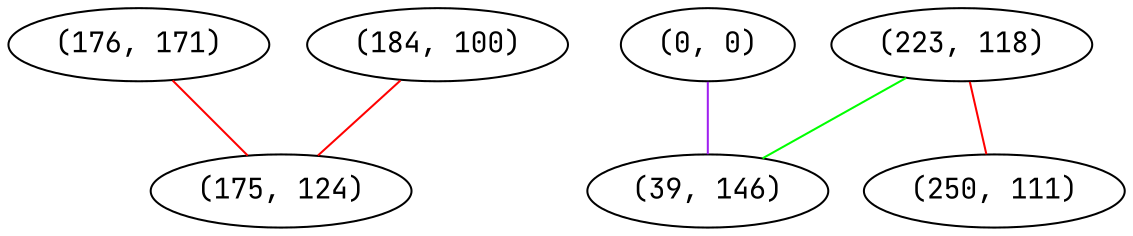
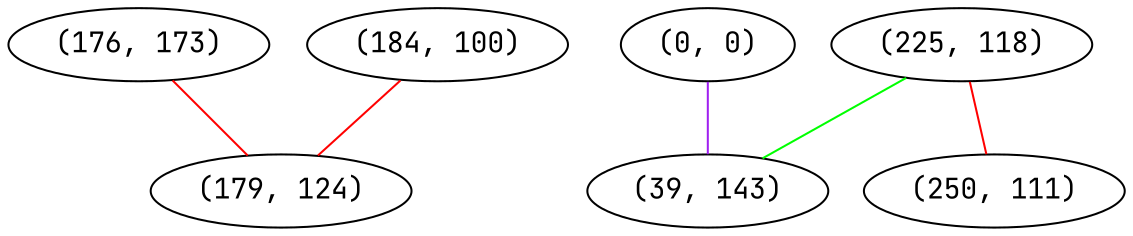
(139, 45) -> (139, 45)
(962, 45) -> (962, 45)
(281, 191) -> (281, 191)
(708, 191) -> (708, 191)
